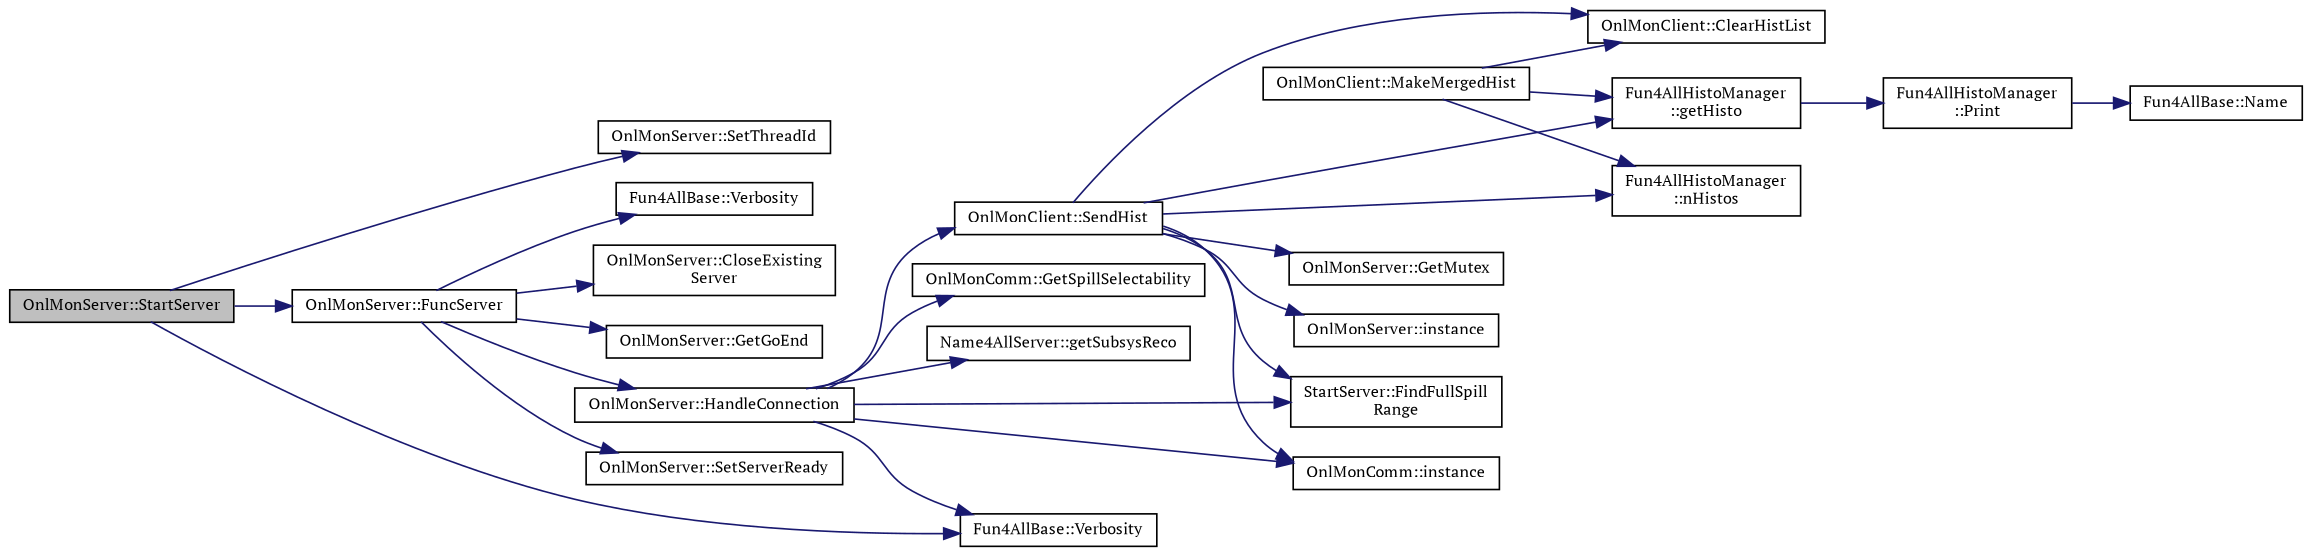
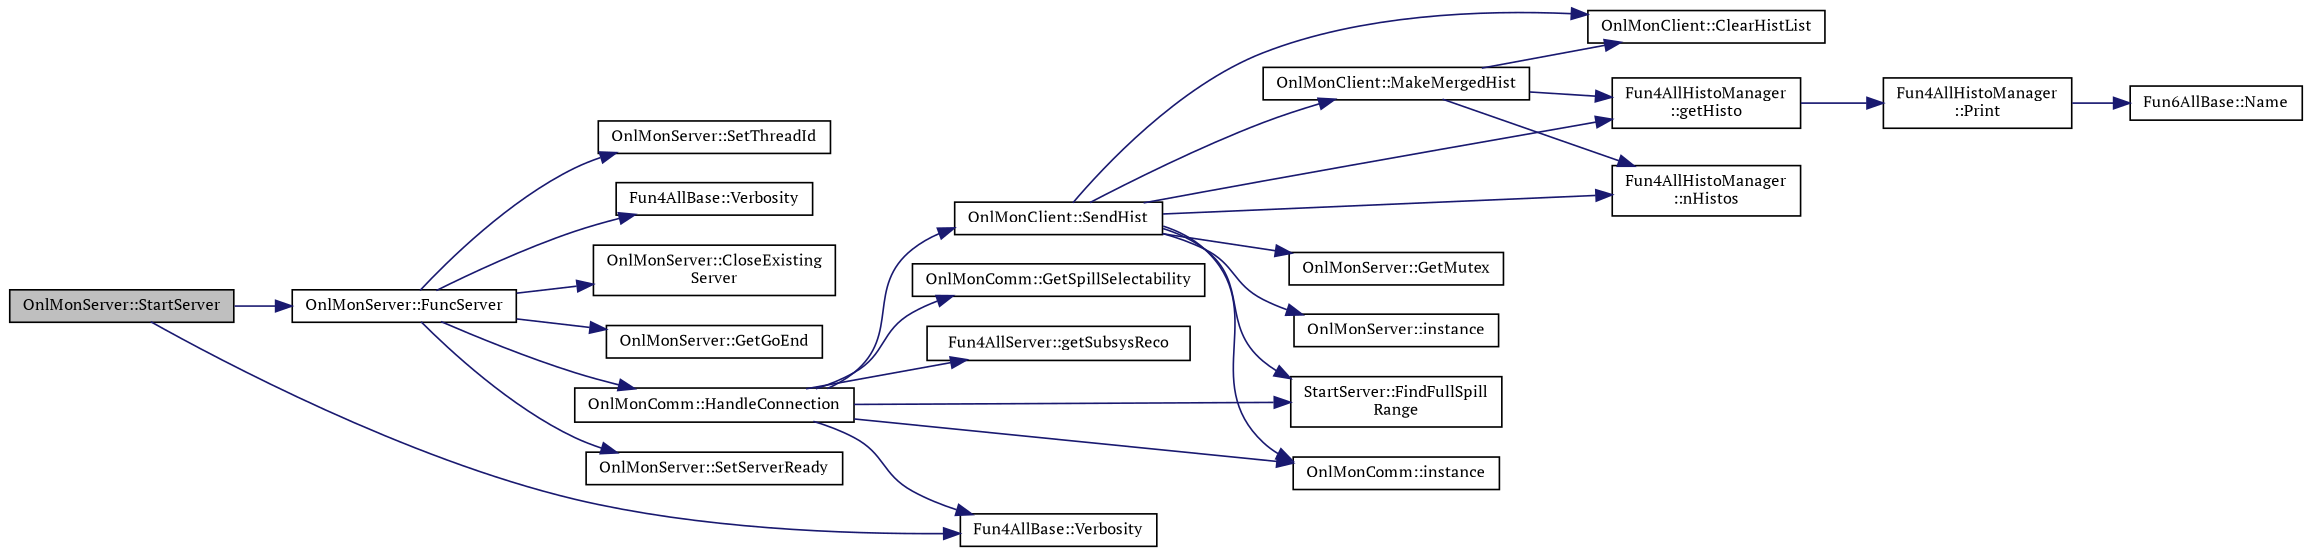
(2216, 103) -> (2216, 103)
none -> (1202, 148)
(395, 219) -> (503, 214)
(1059, 343) -> (1059, 343)
(714, 405) -> (714, 405)
